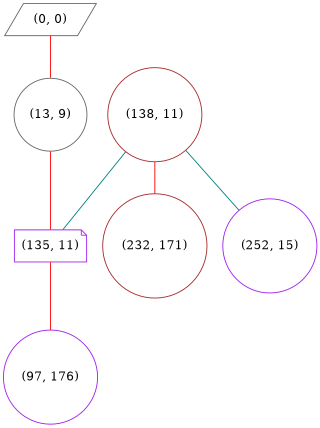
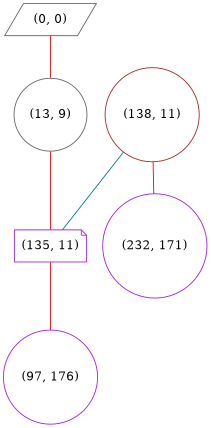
(155, 246) -> (155, 246)
(270, 246) -> none
